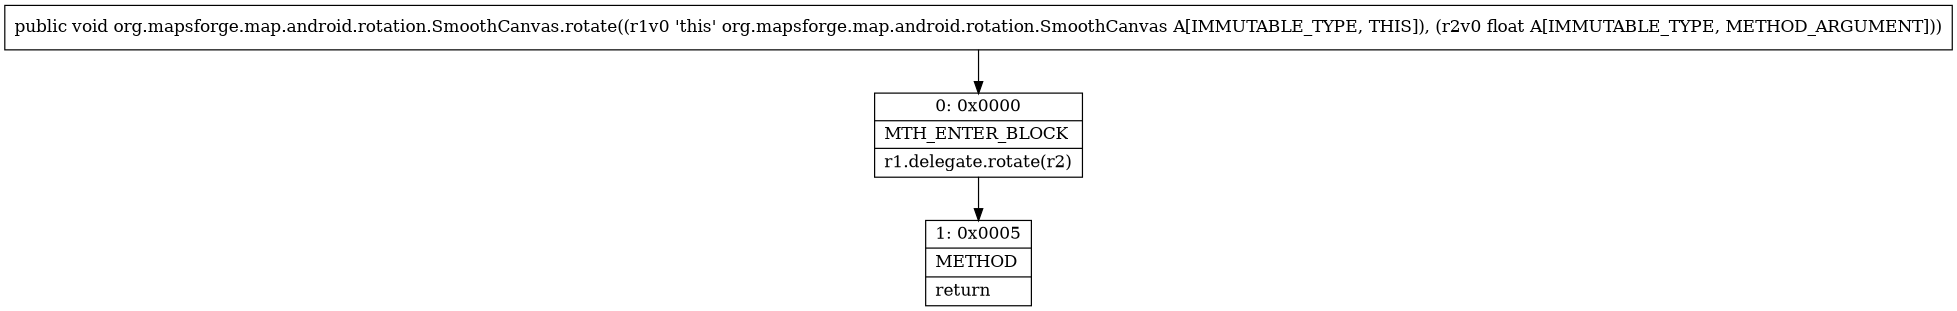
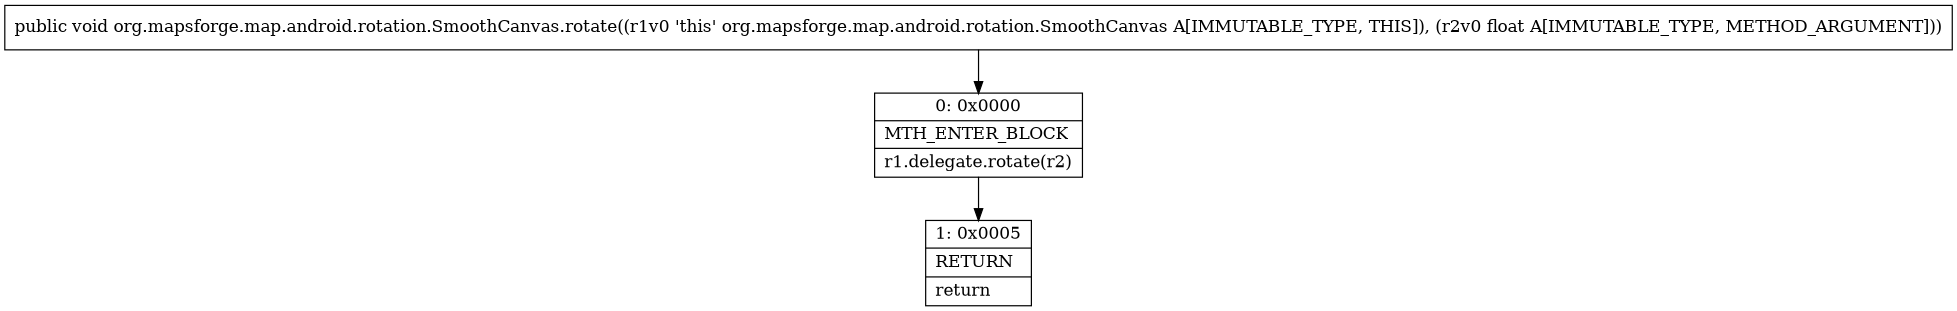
(977, 262) -> (974, 262)
